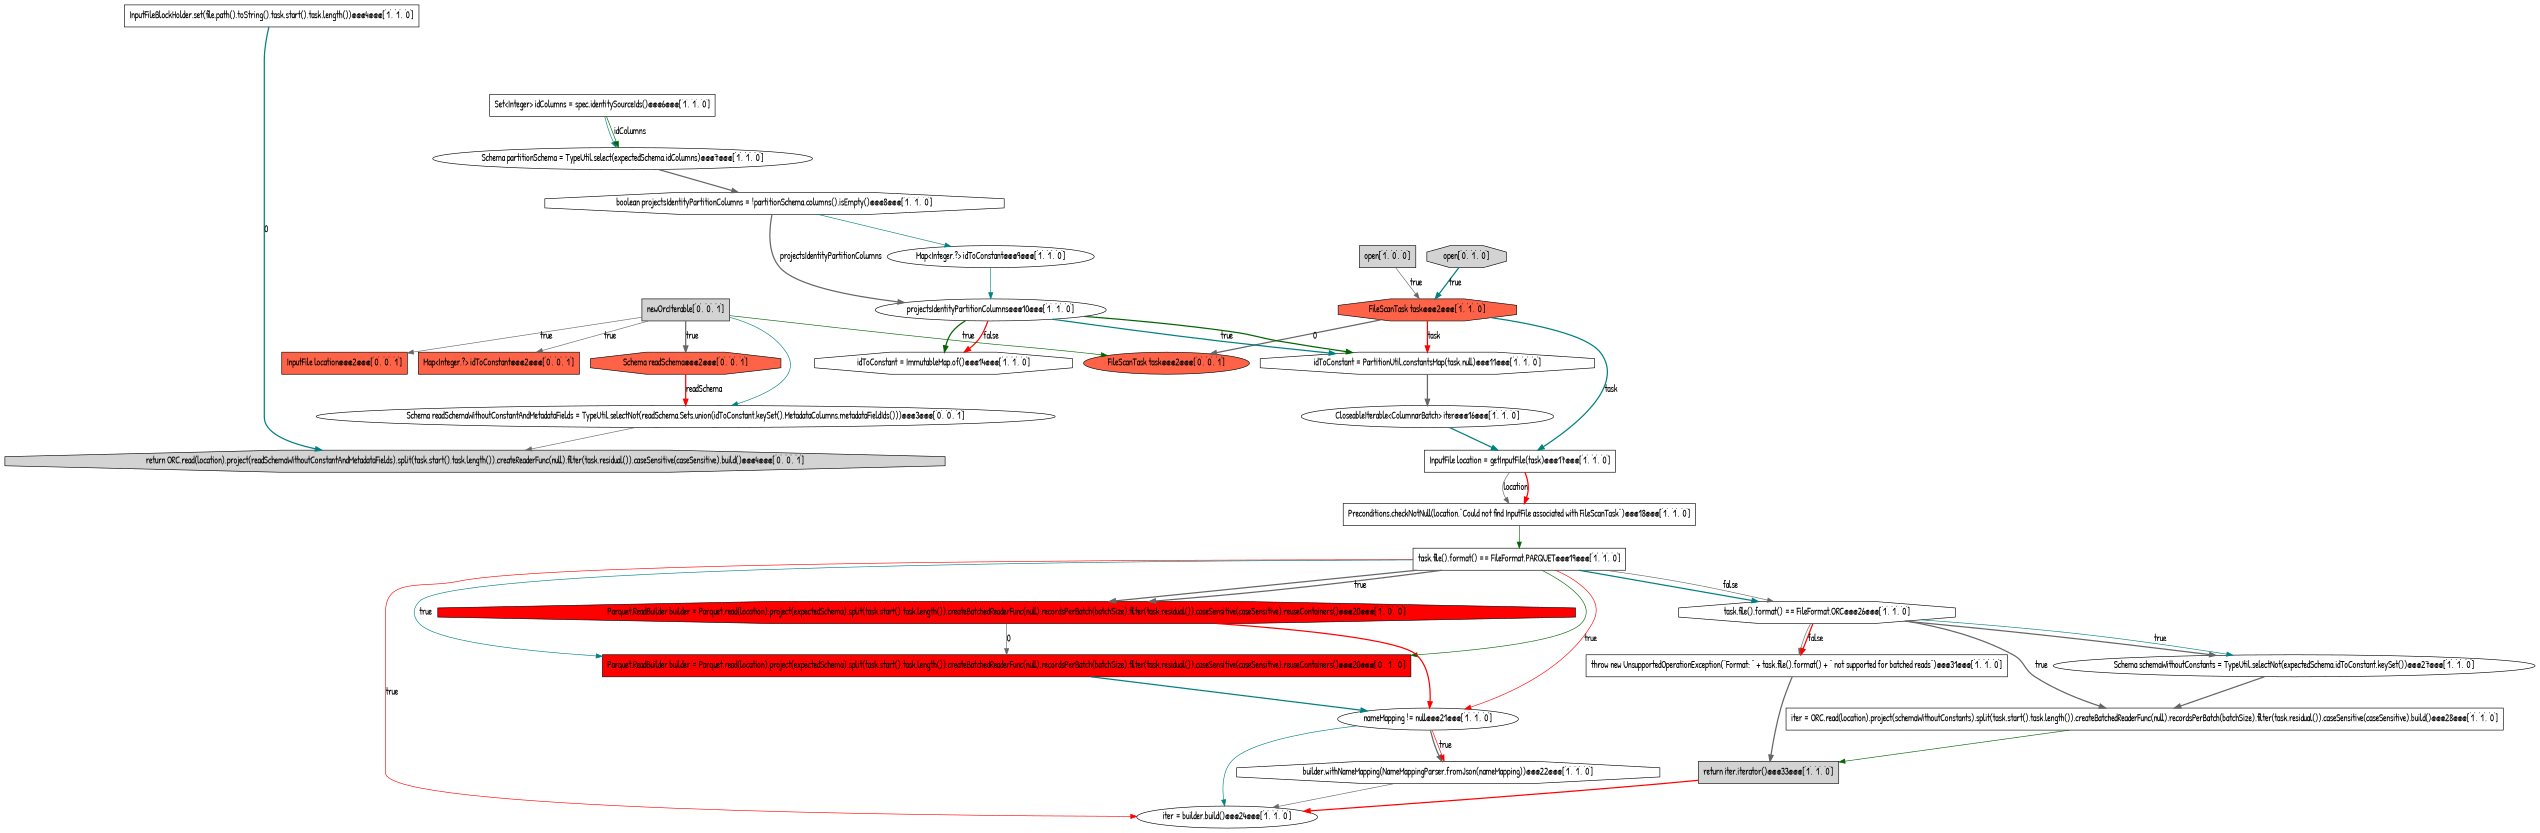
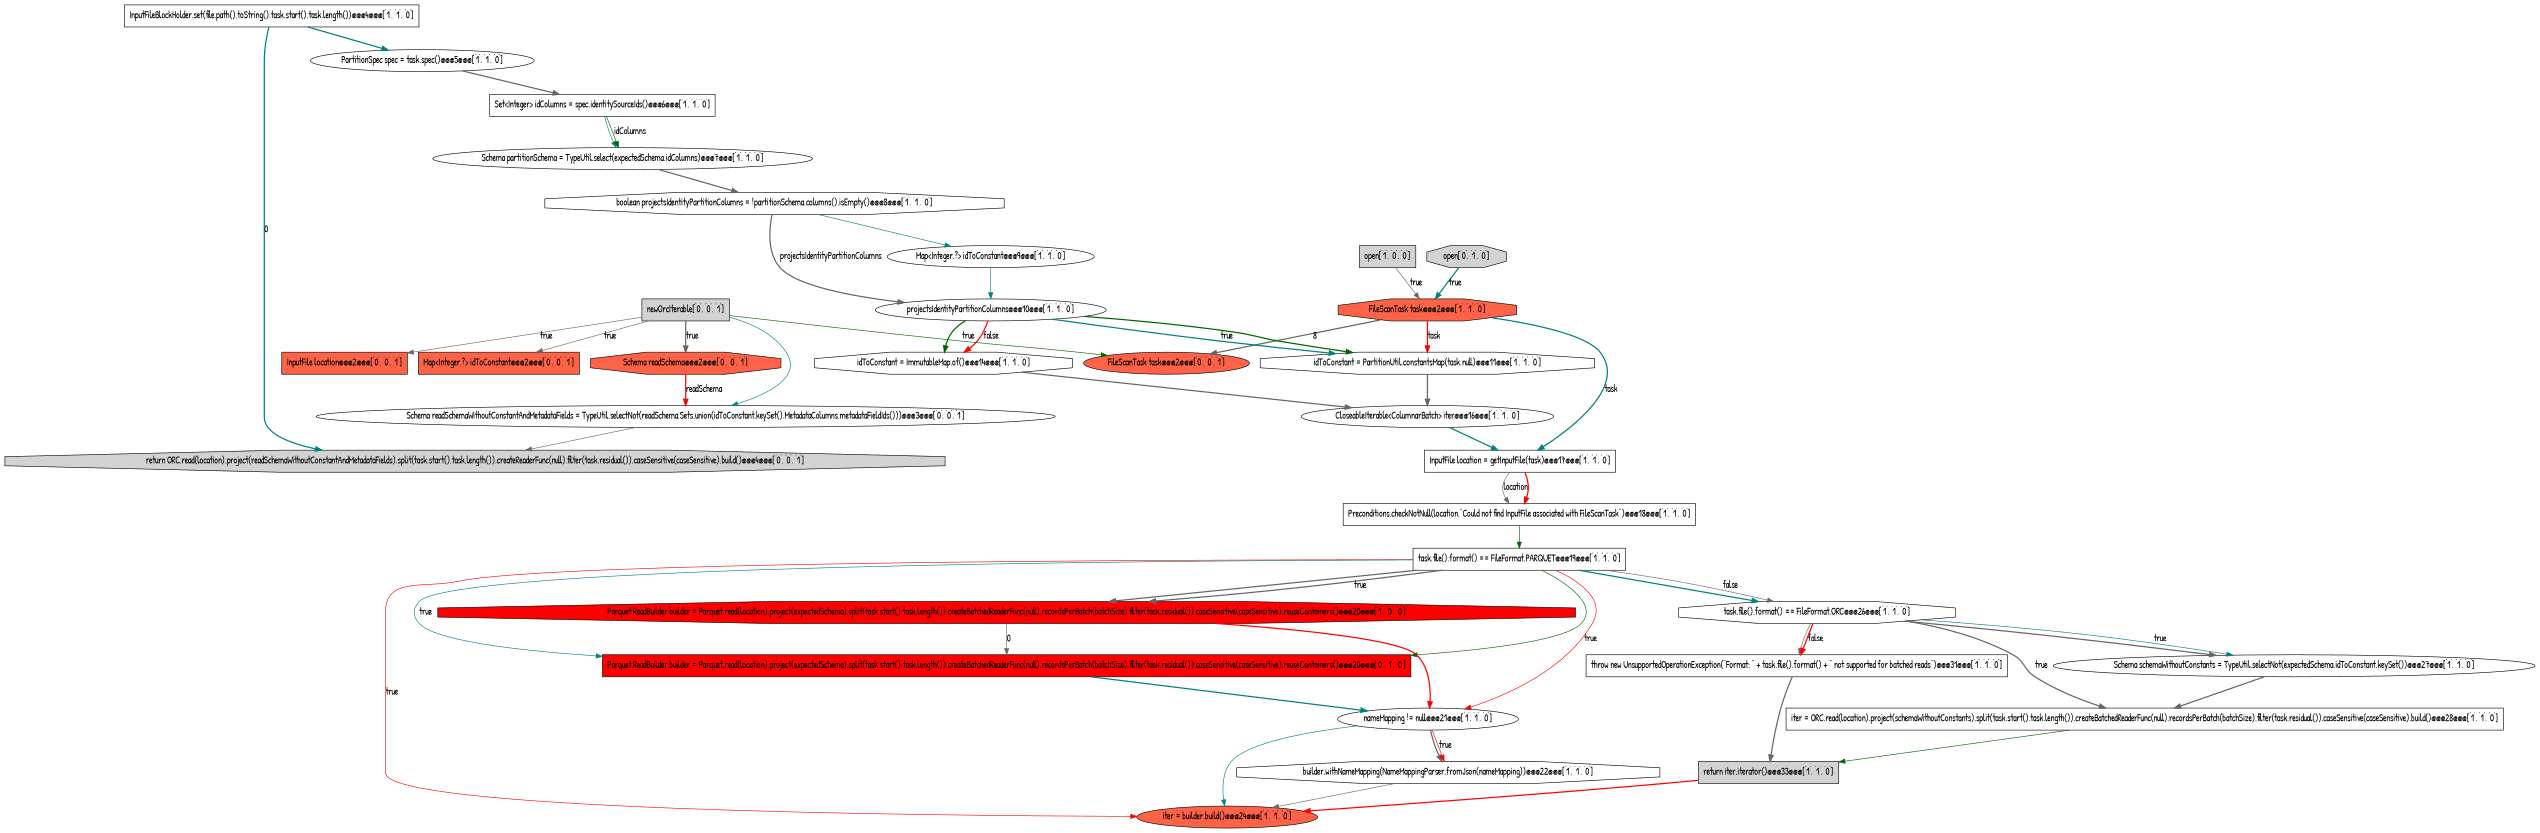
none -> (422, 61)
(1315, 337) -> (1315, 337)
none -> (1183, 390)
(1227, 817) -> (1227, 817)
